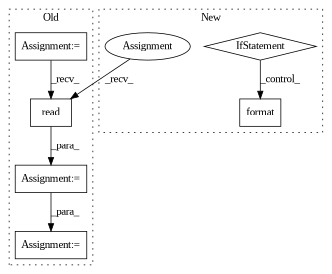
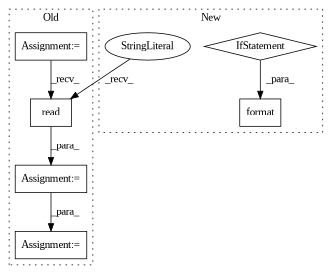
(148, 46) -> (148, 46)
(280, 80) -> (280, 80)
